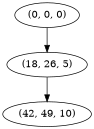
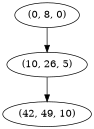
(47, 15) -> (47, 15)
(47, 65) -> (47, 65)
